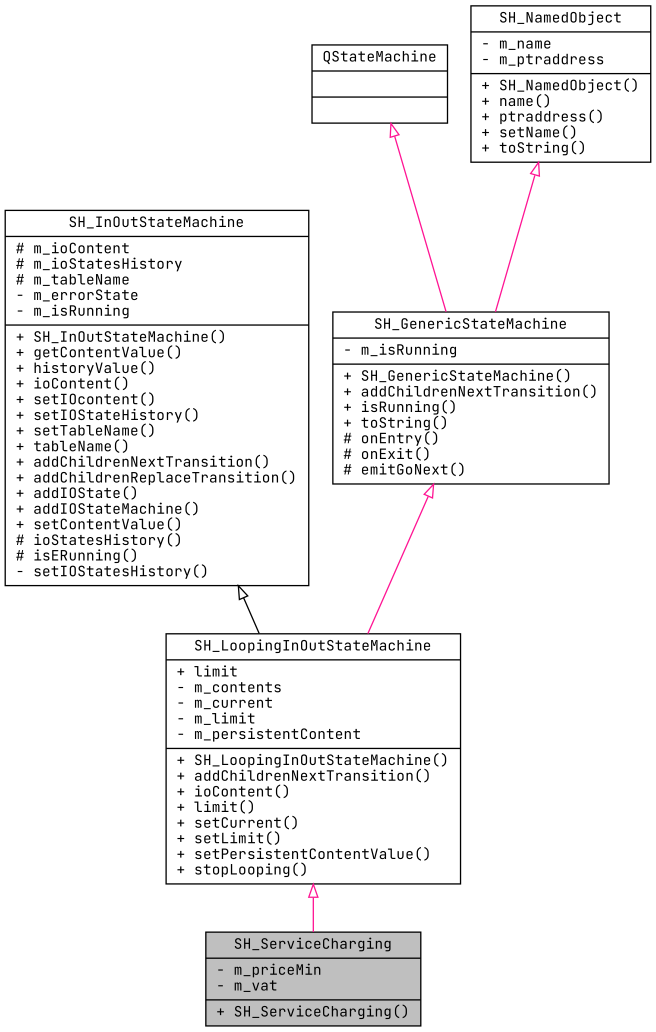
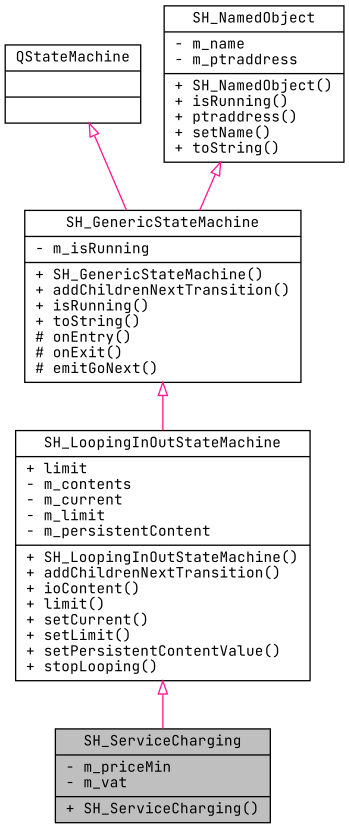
(517, 102) -> (232, 102)
(157, 398) -> none
